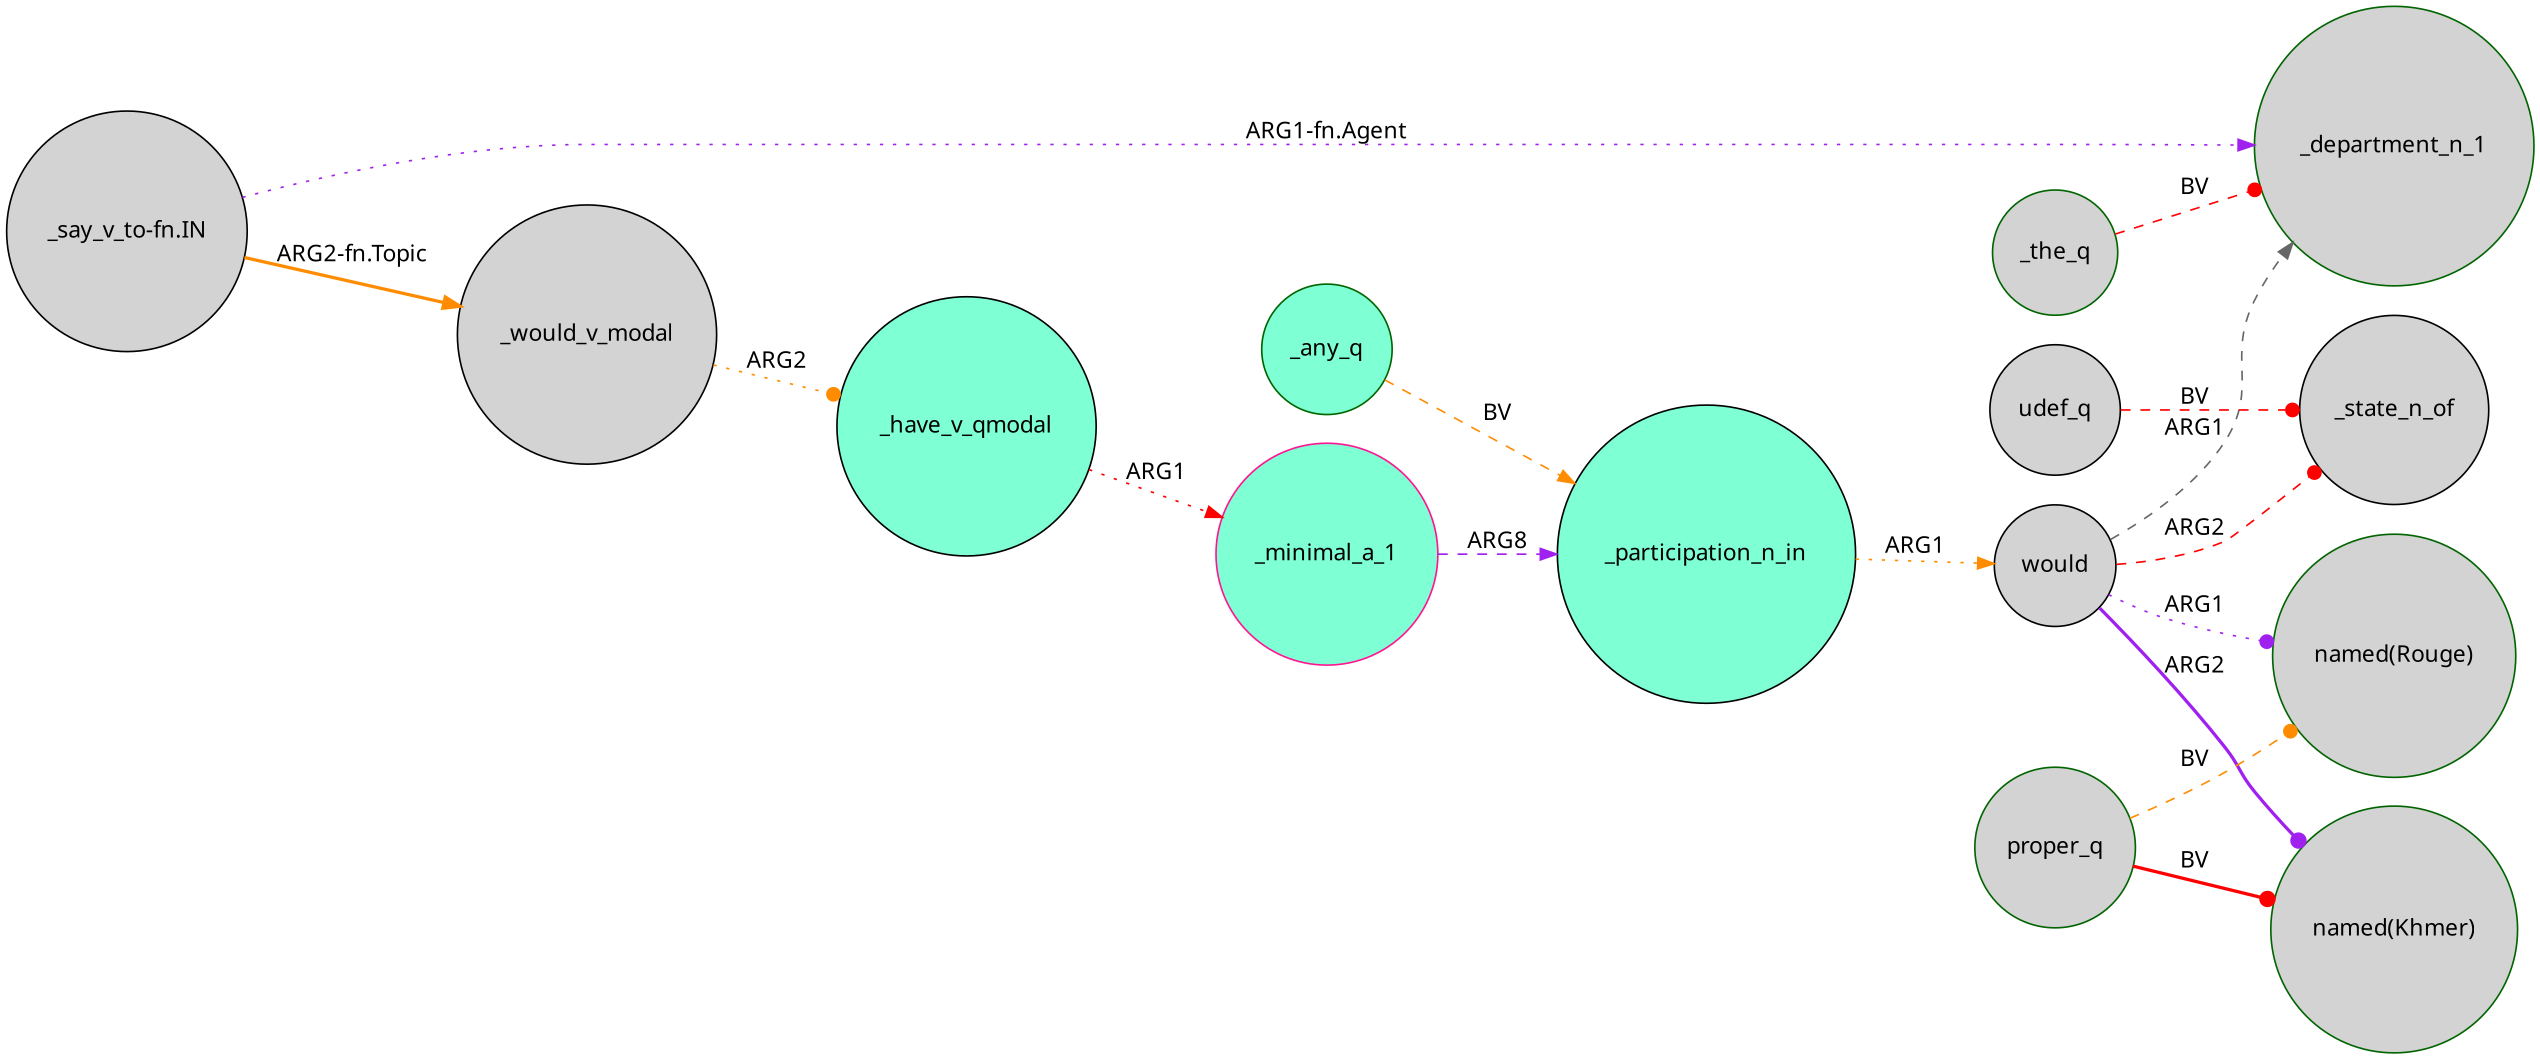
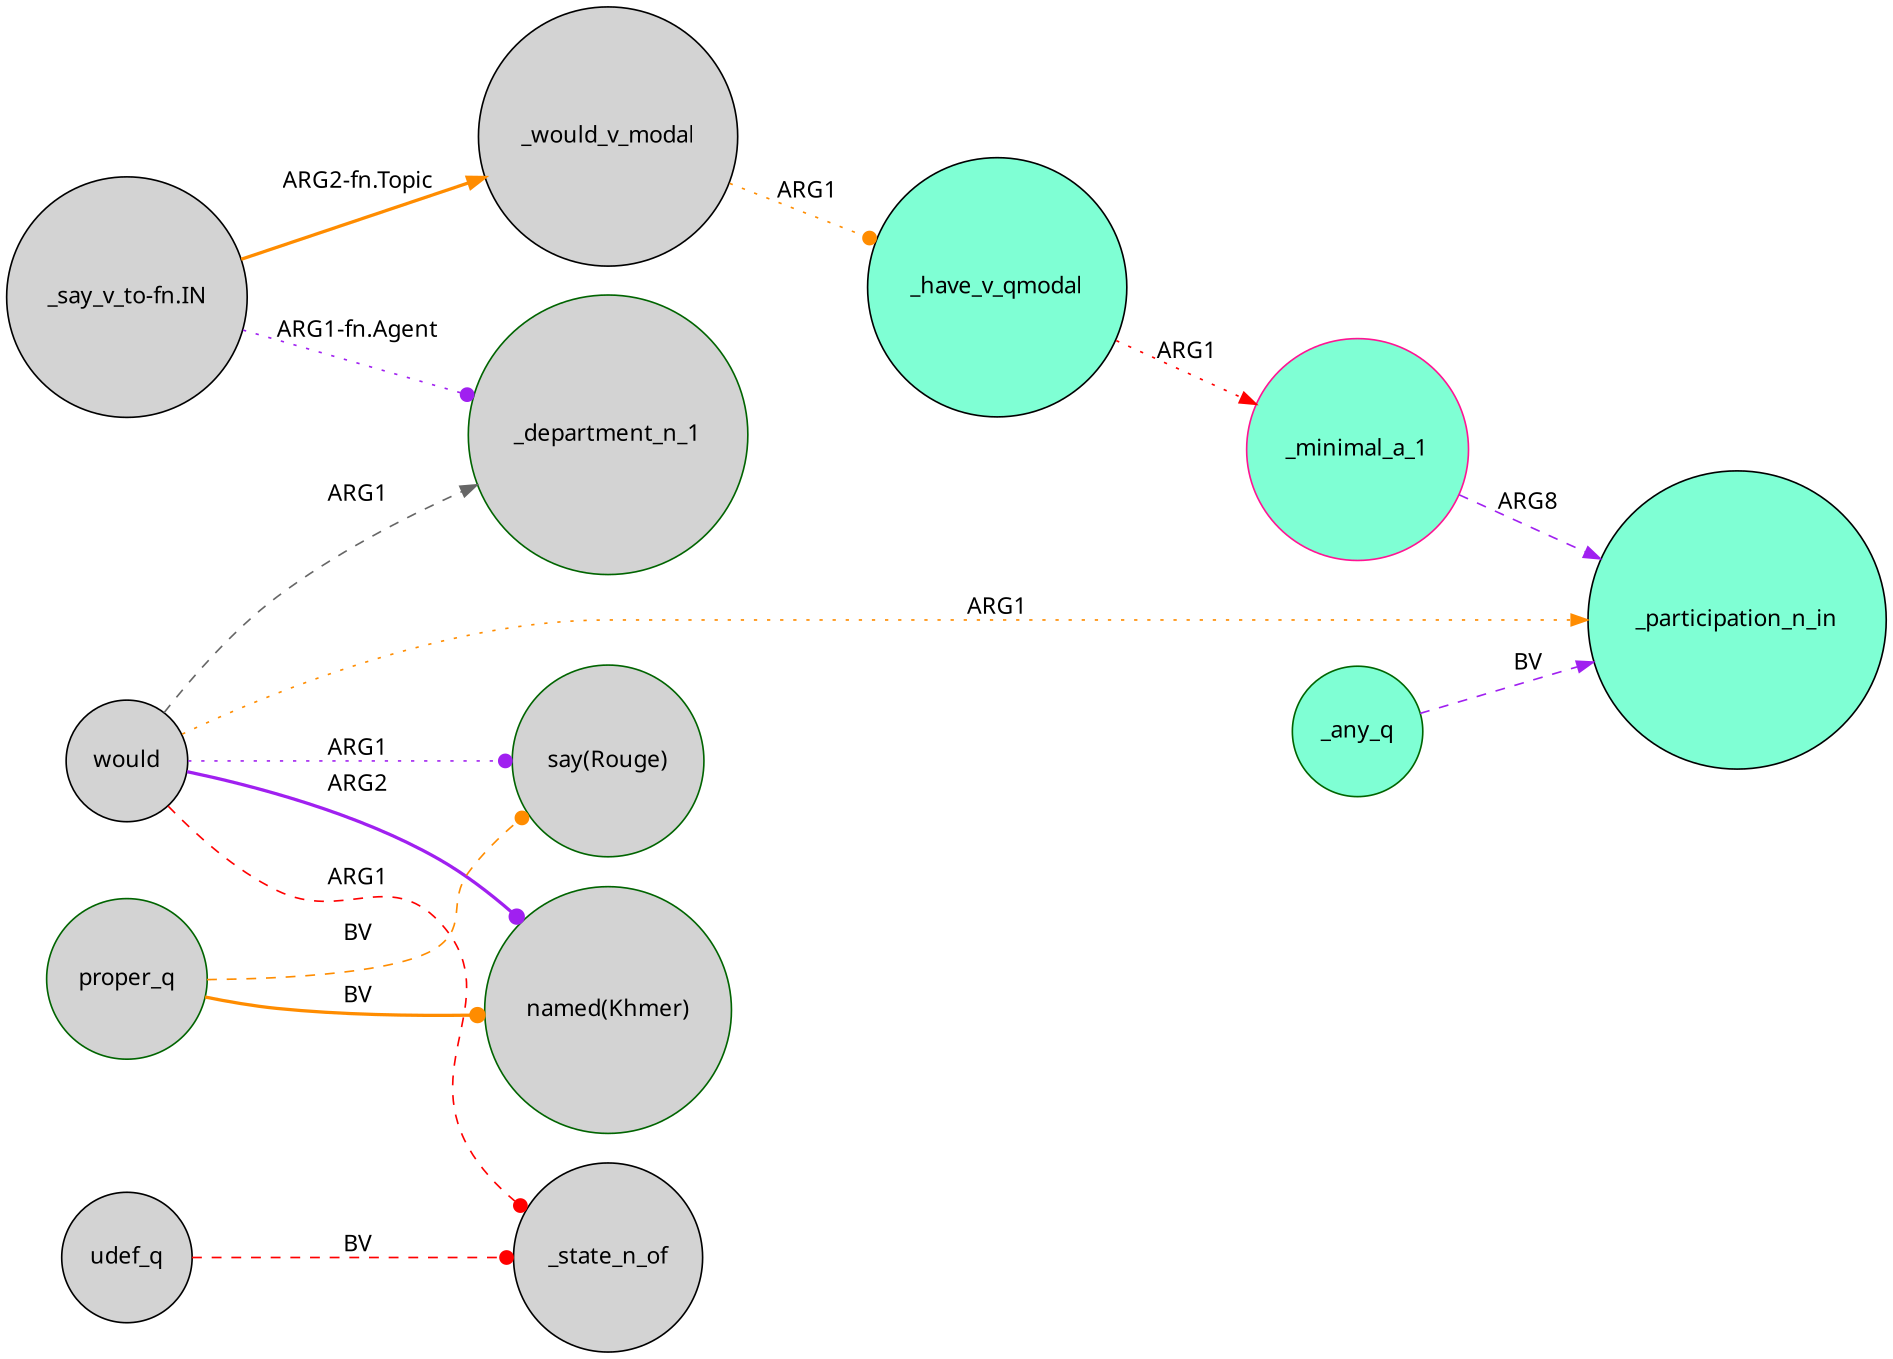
(1238, 144) -> (352, 361)
(2055, 253) -> none
(777, 362) -> (807, 191)
(1473, 428) -> (1499, 690)
(2195, 529) -> (358, 878)
(1917, 561) -> (868, 620)
(2394, 656) -> (608, 761)
(2197, 882) -> (337, 1013)
